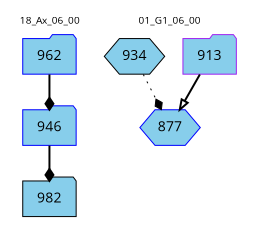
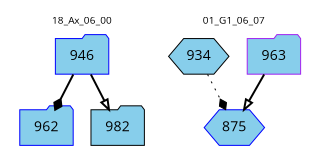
(170, 21) -> (234, 21)
(210, 56) -> (274, 56)
(49, 86) -> (67, 87)
(170, 128) -> (234, 128)
(49, 157) -> (98, 88)
